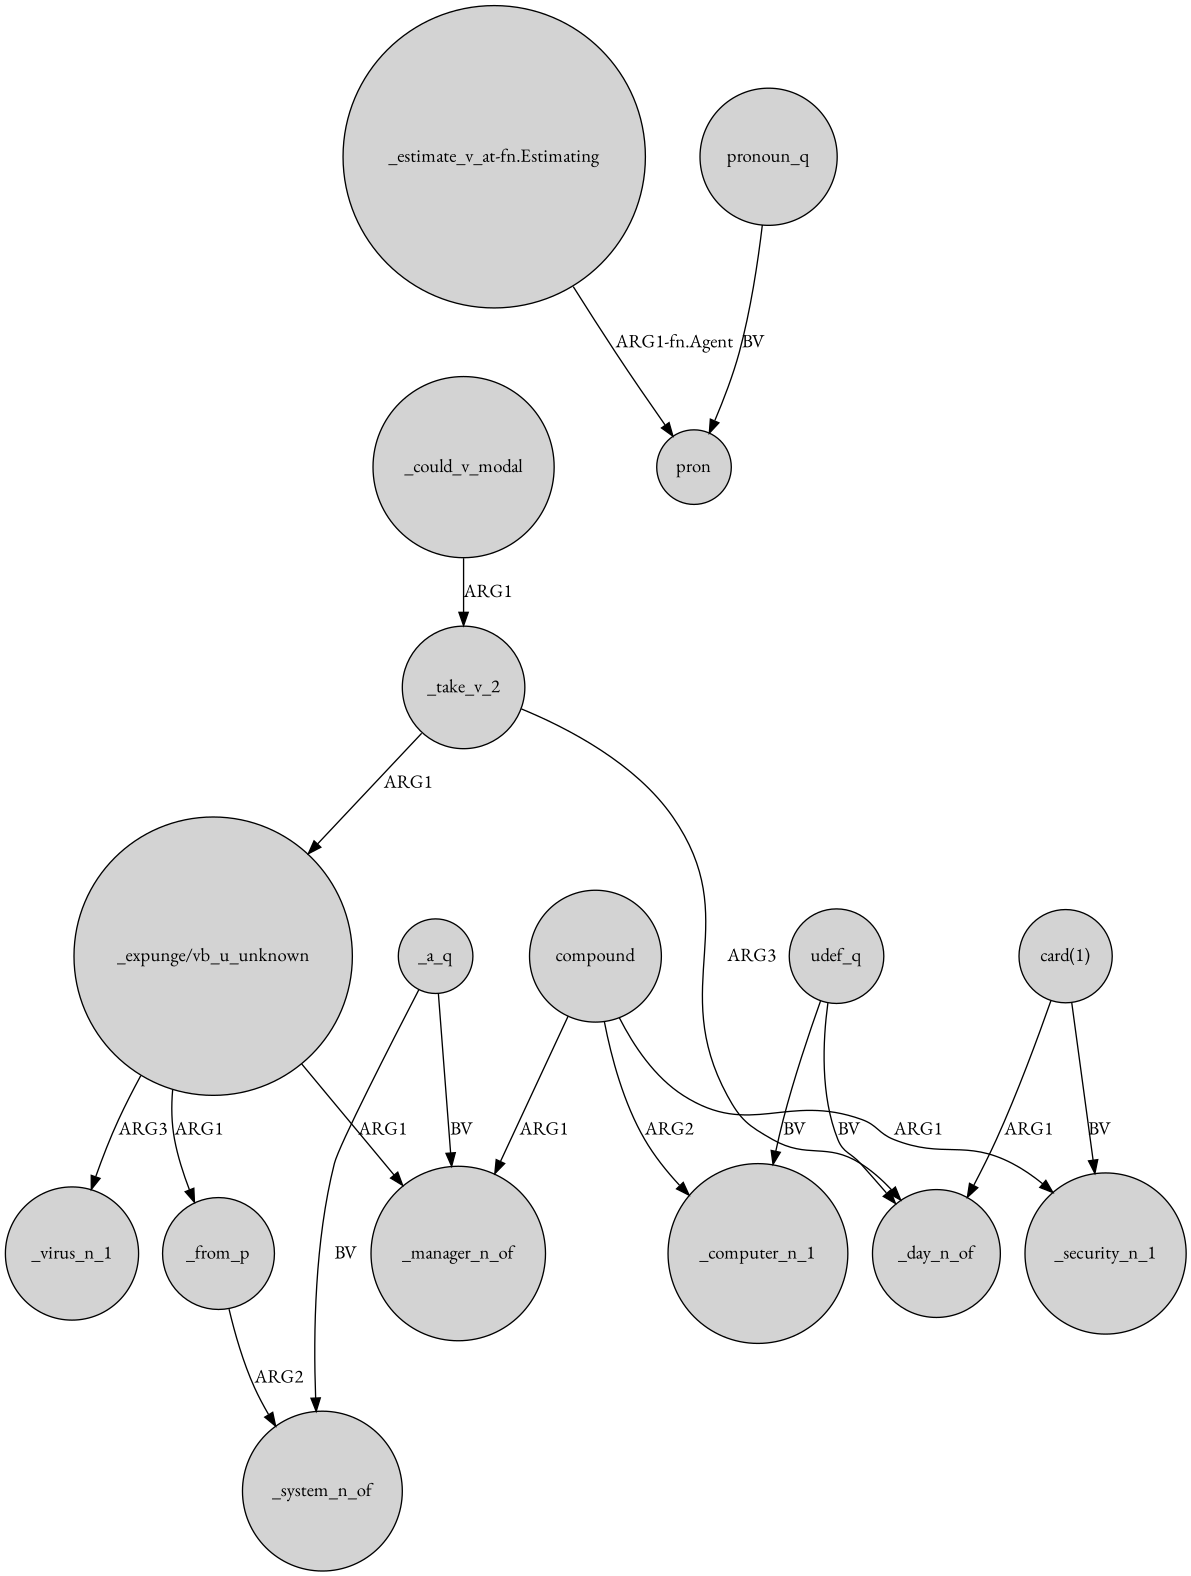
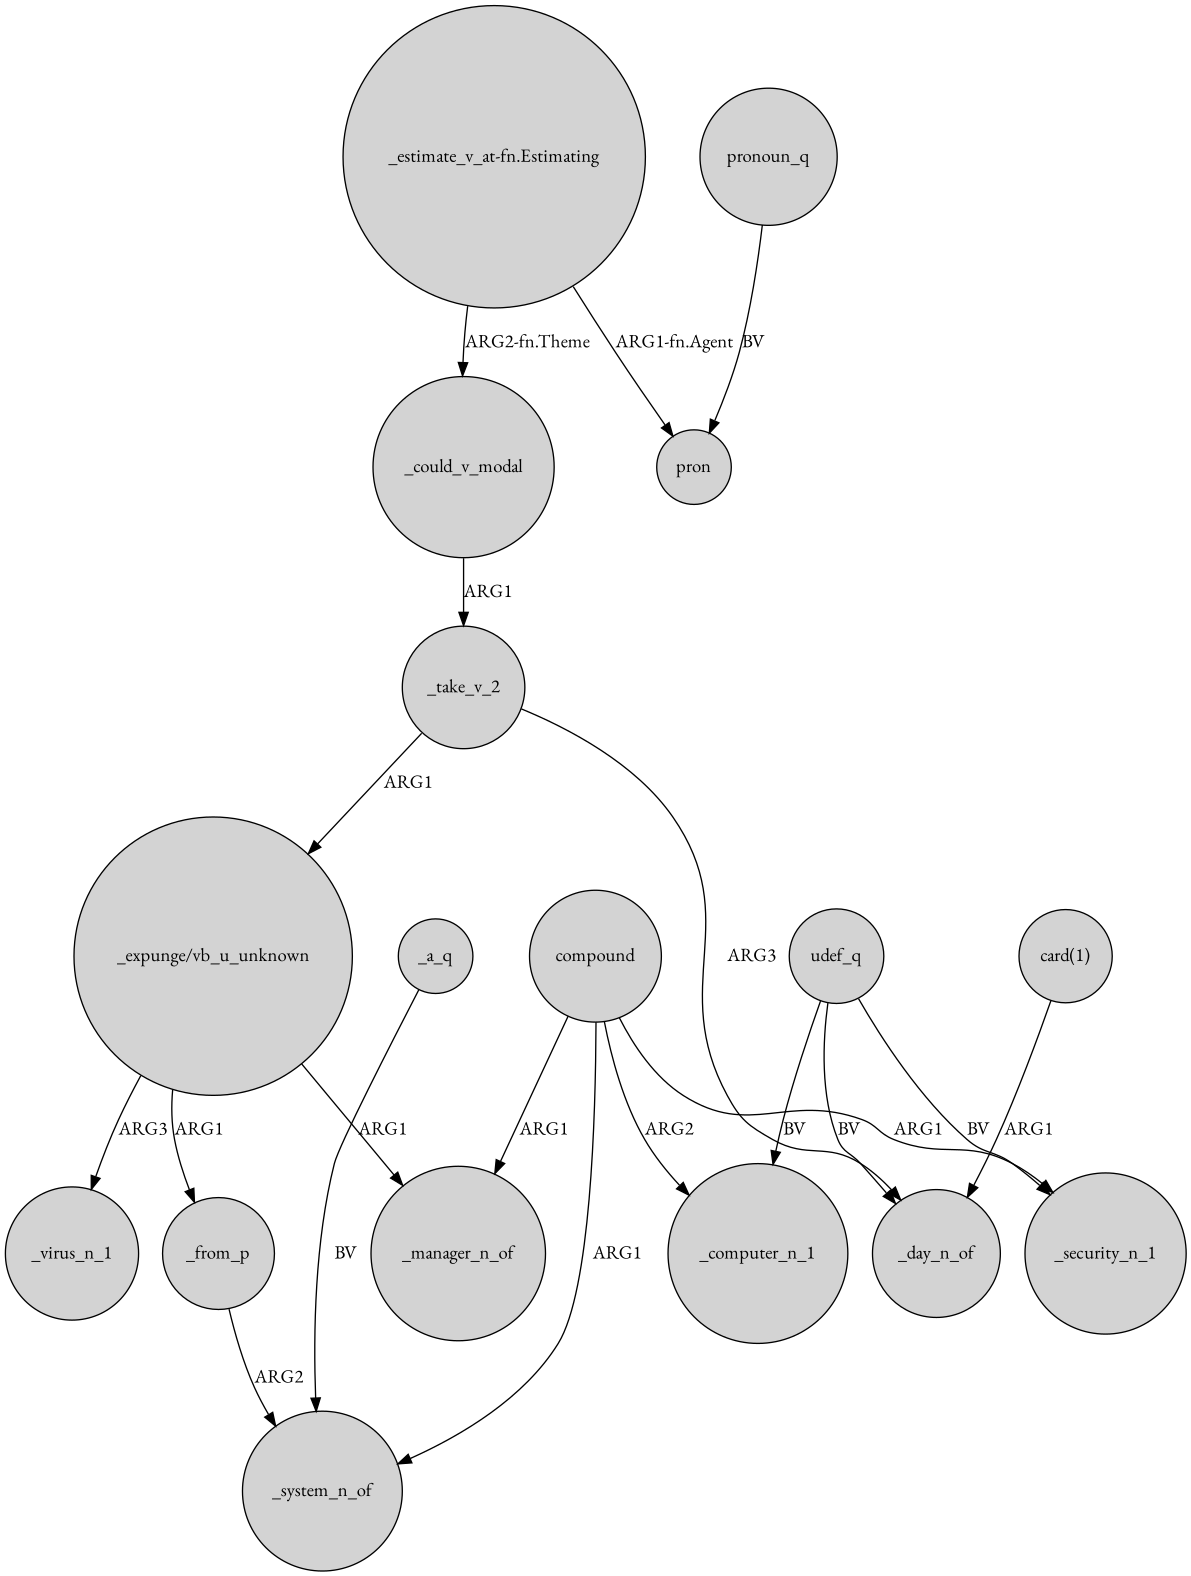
none -> (465, 334)
(445, 1073) -> none
(1082, 1081) -> (935, 1107)
none -> (579, 1279)
